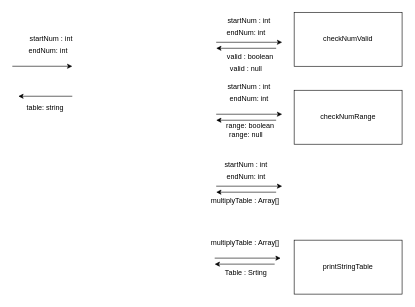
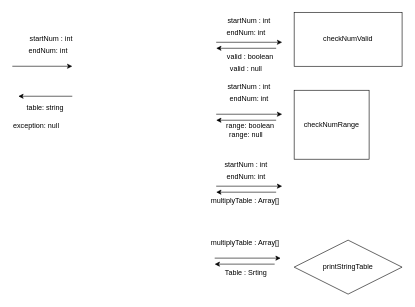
(348, 117) -> (332, 125)
none -> (36, 126)
(348, 267) -> (348, 267)
